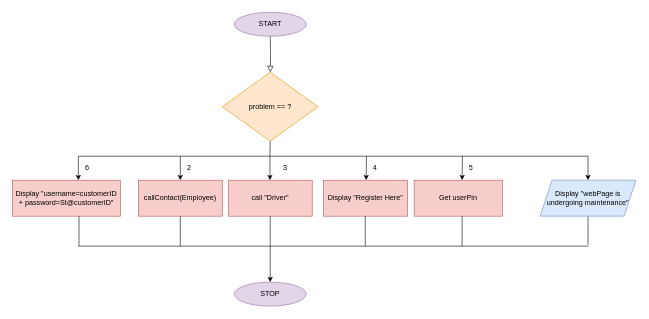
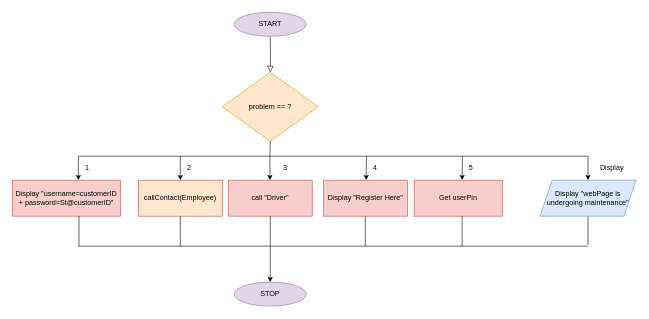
(87, 168) -> (87, 168)
none -> (612, 168)
(180, 198) -> (180, 198)
